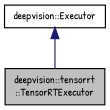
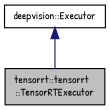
(55, 87) -> (55, 87)
